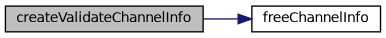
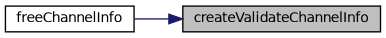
(221, 19) -> (152, 19)
